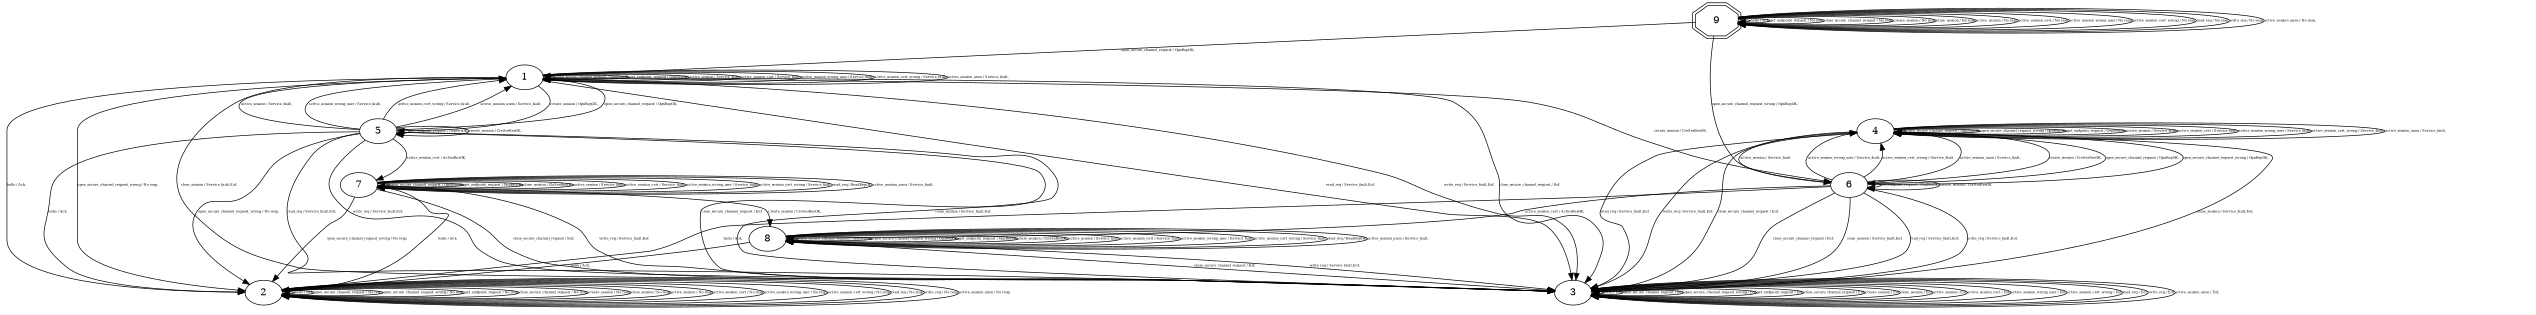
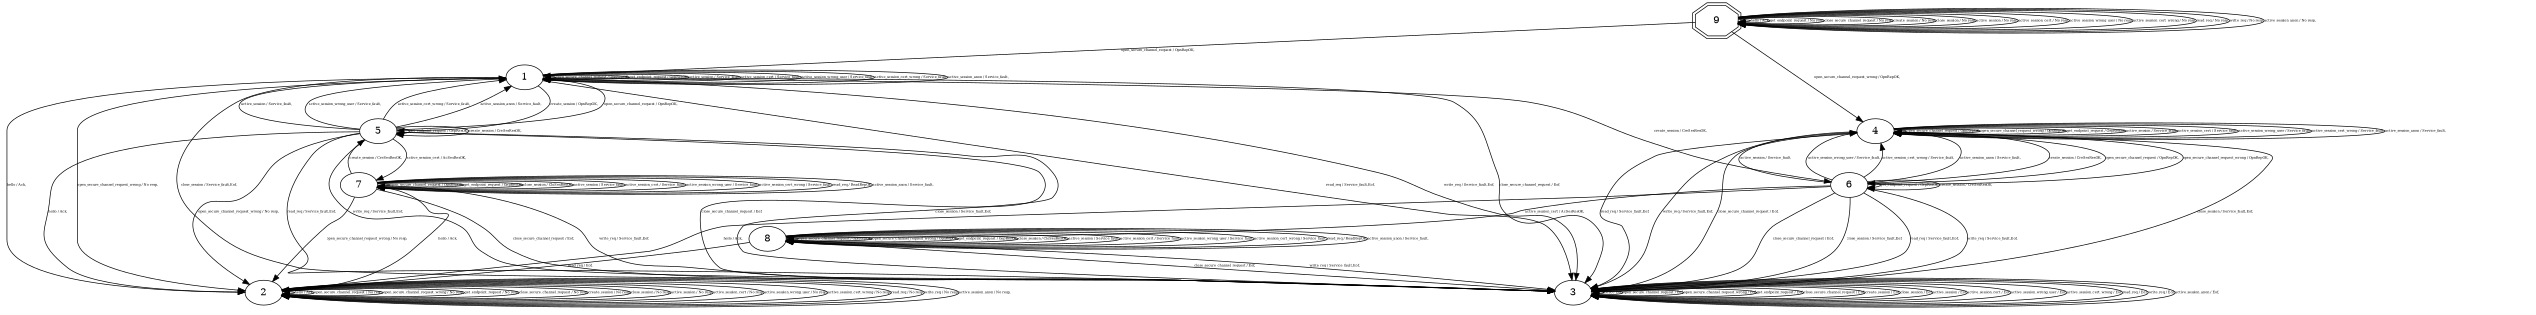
(1722, 140) -> (1795, 75)
(578, 193) -> (348, 160)
(581, 266) -> (581, 266)
